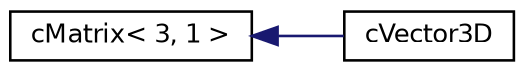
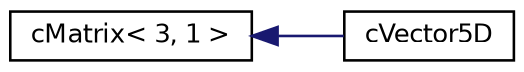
(429, 36) -> (429, 36)
